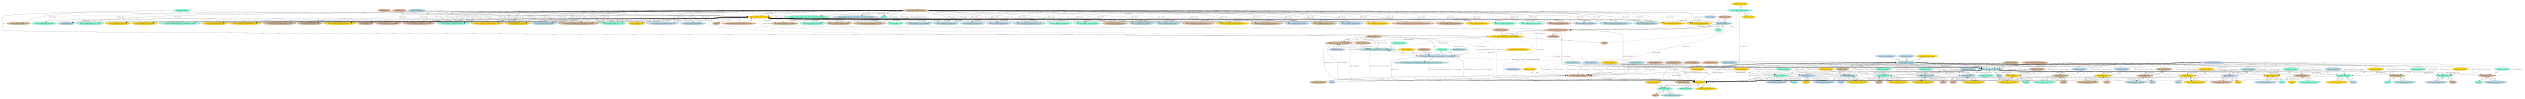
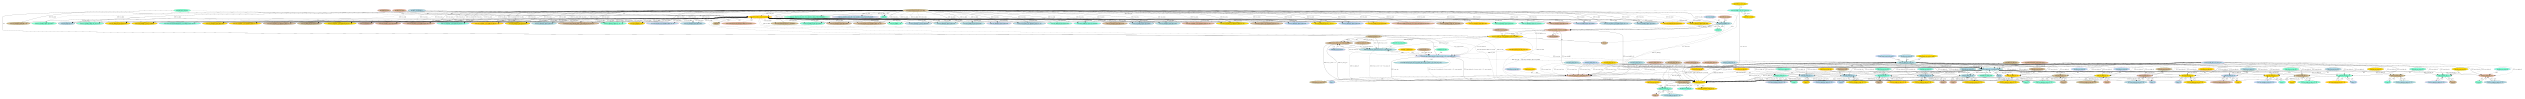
(1324, 23) -> (1324, 23)
(1459, 50) -> none
